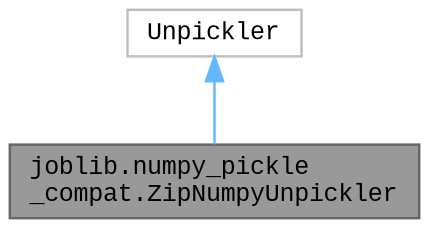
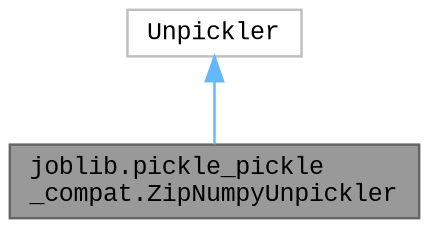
(214, 181) -> (214, 181)
